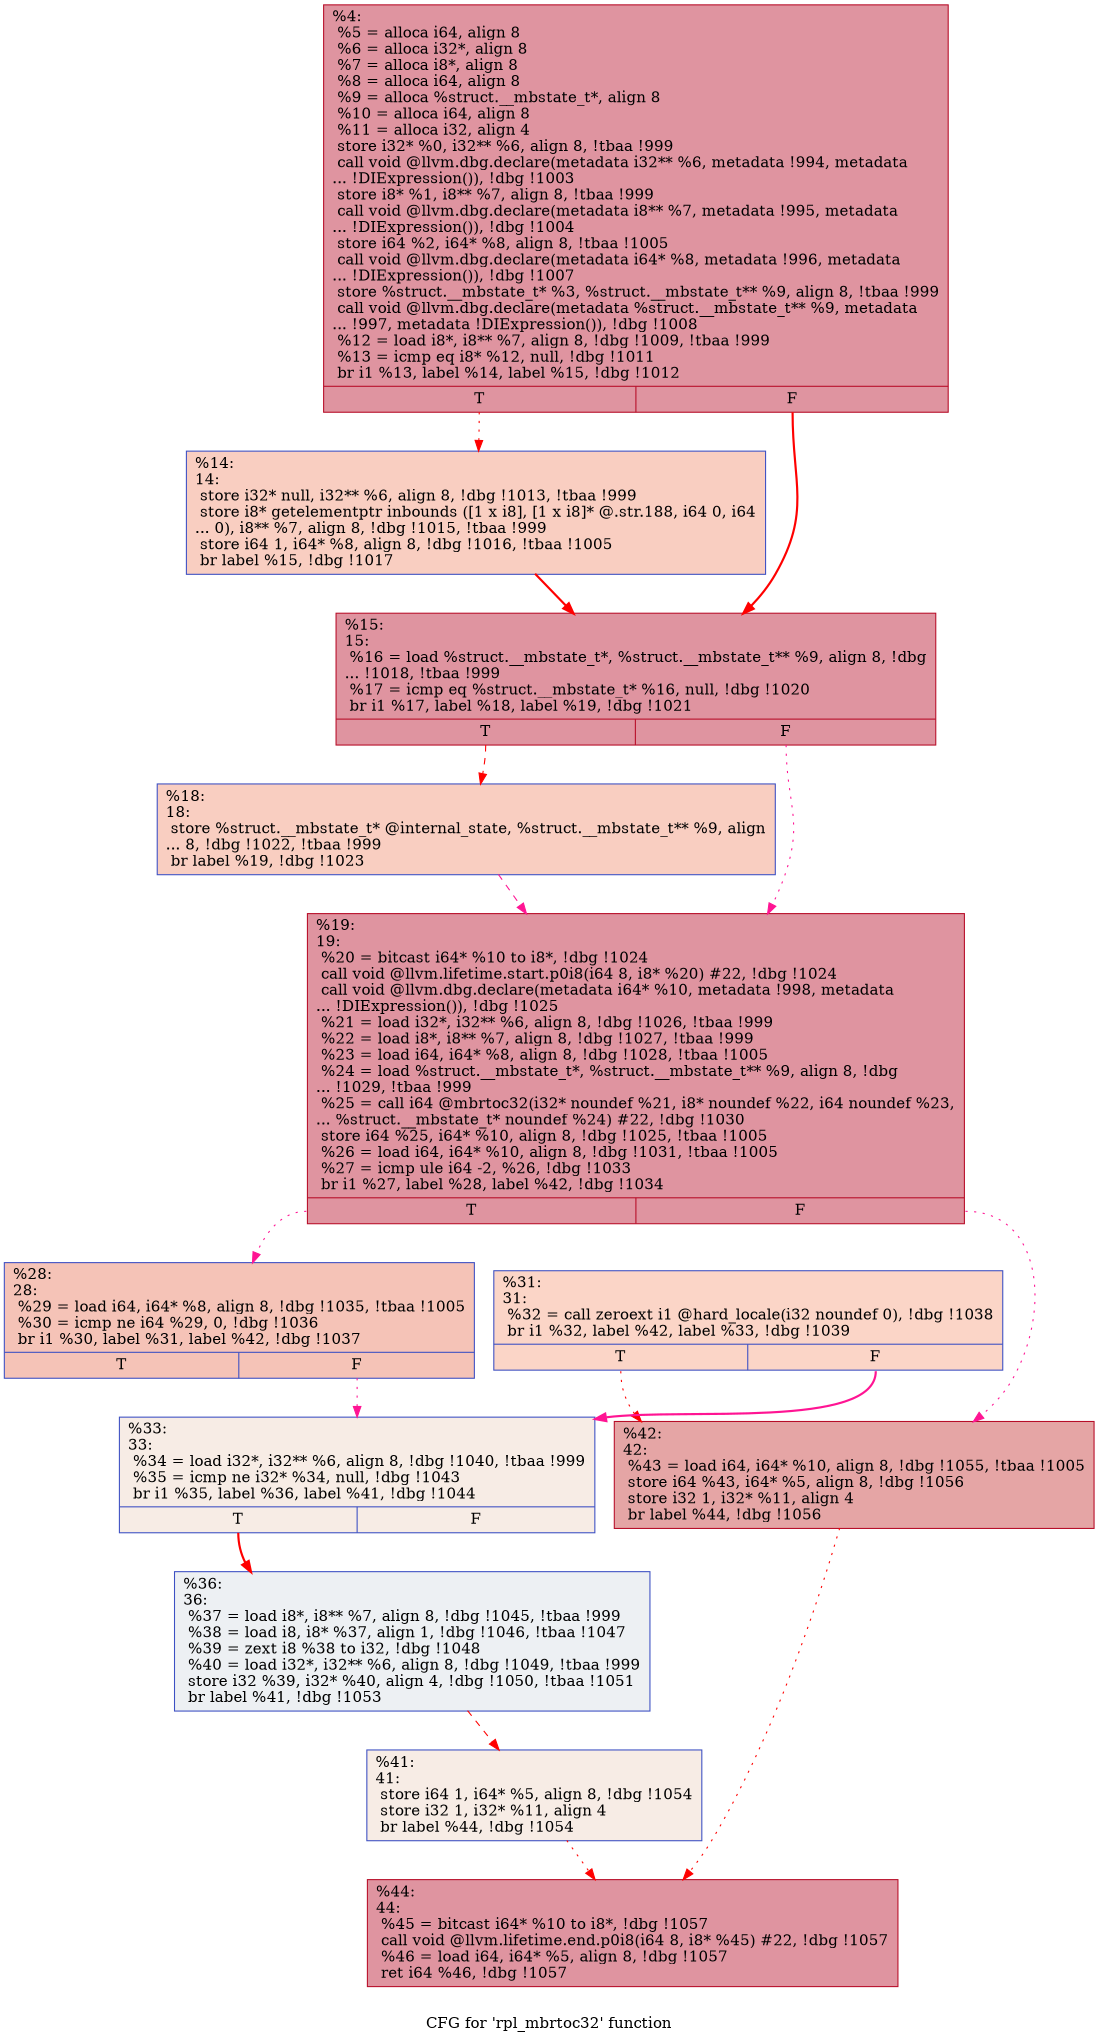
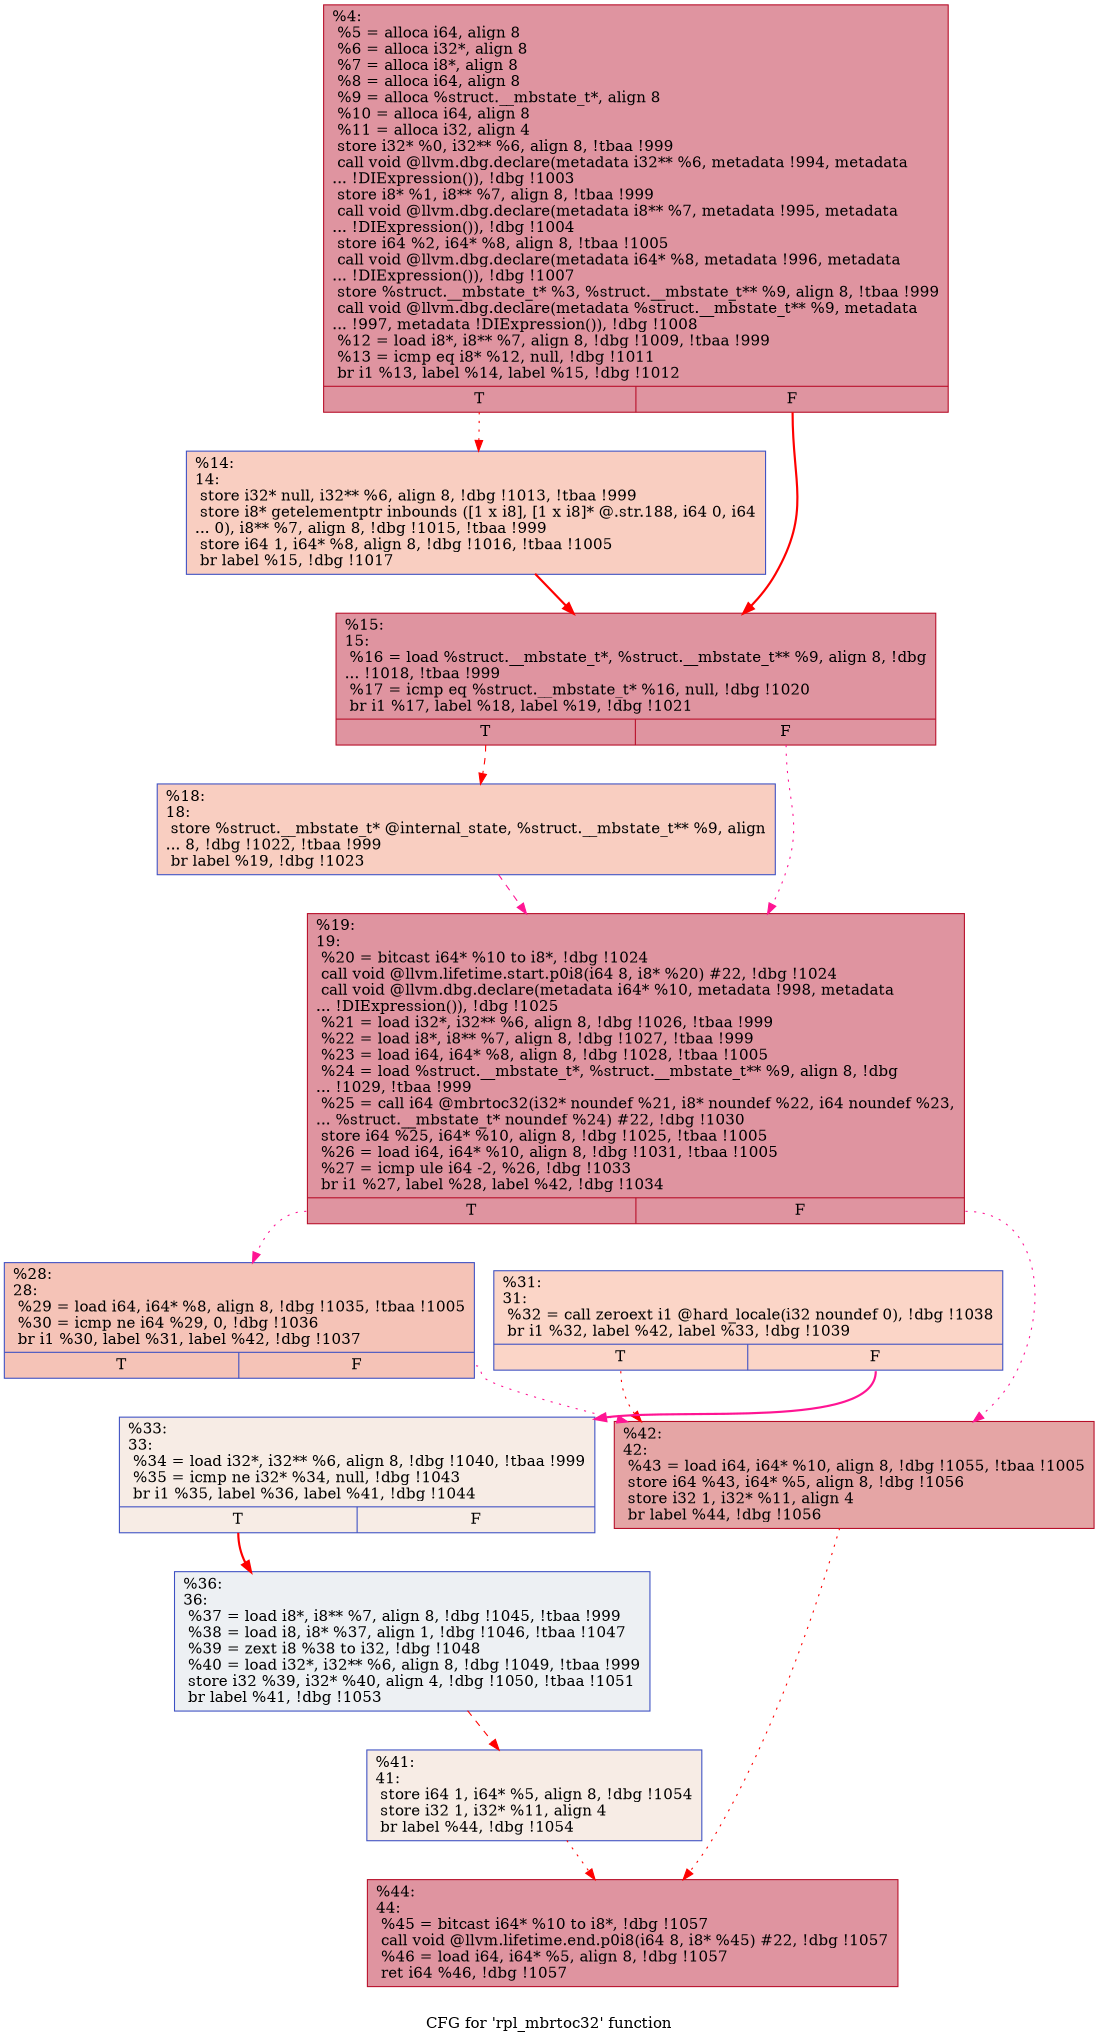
(357, 1392) -> (542, 1399)
